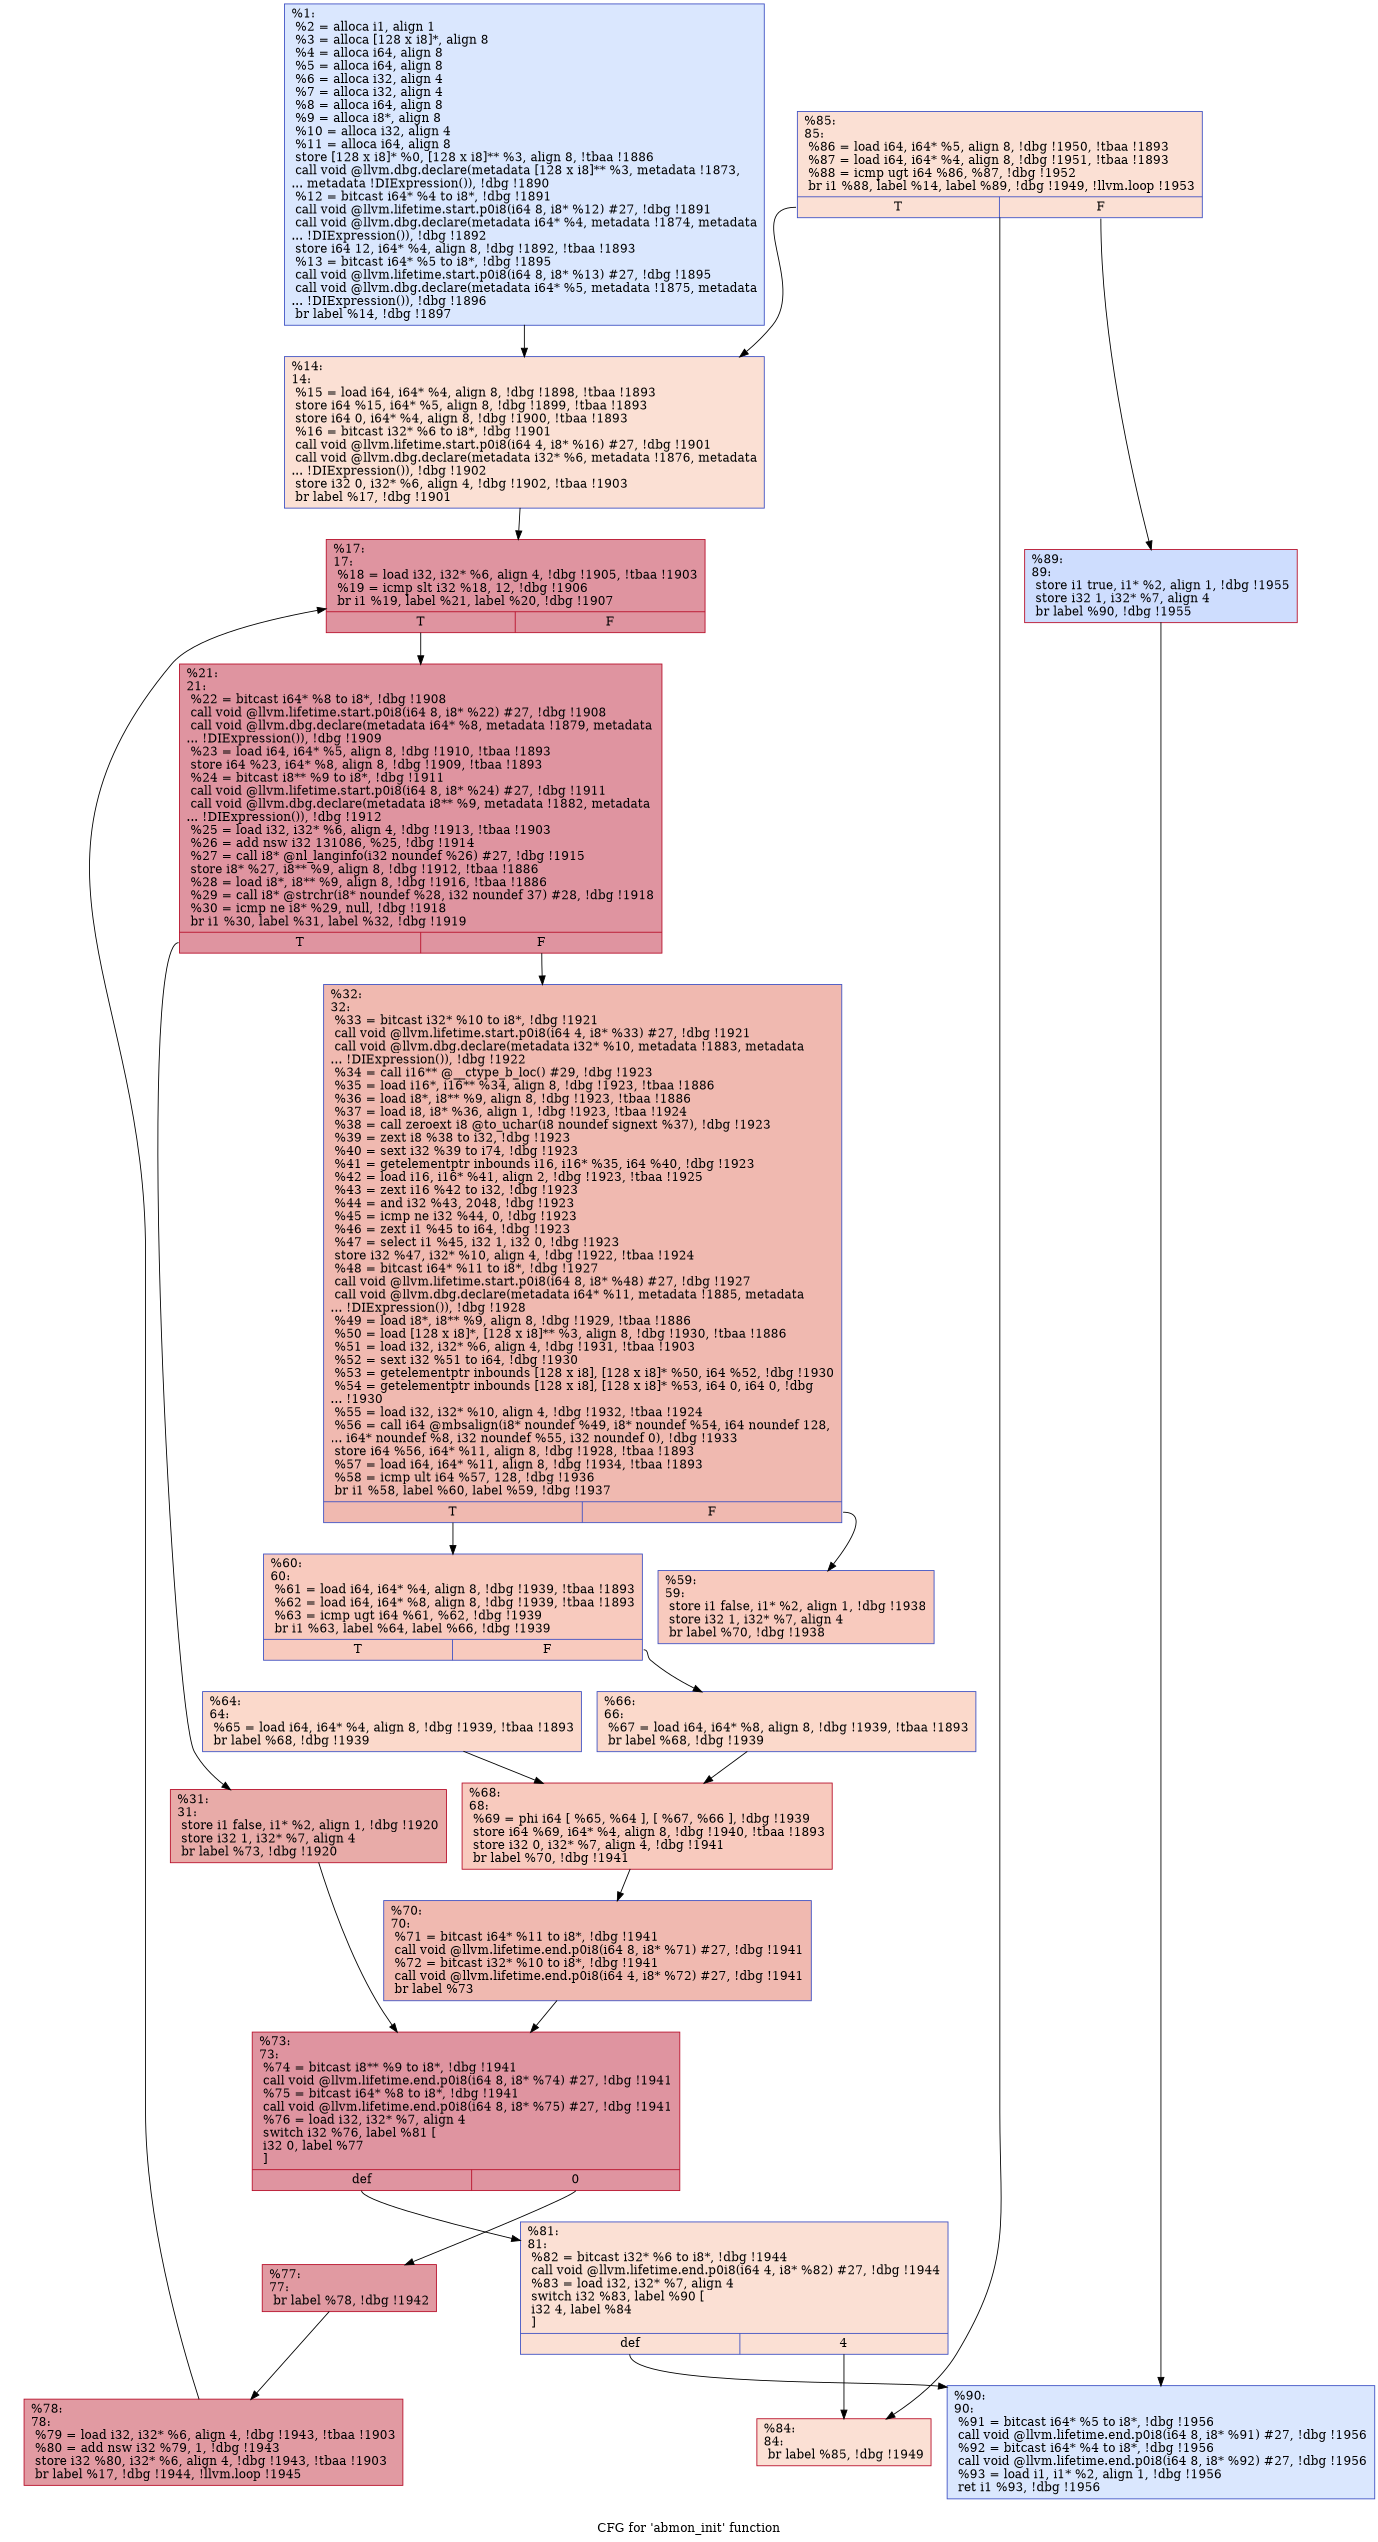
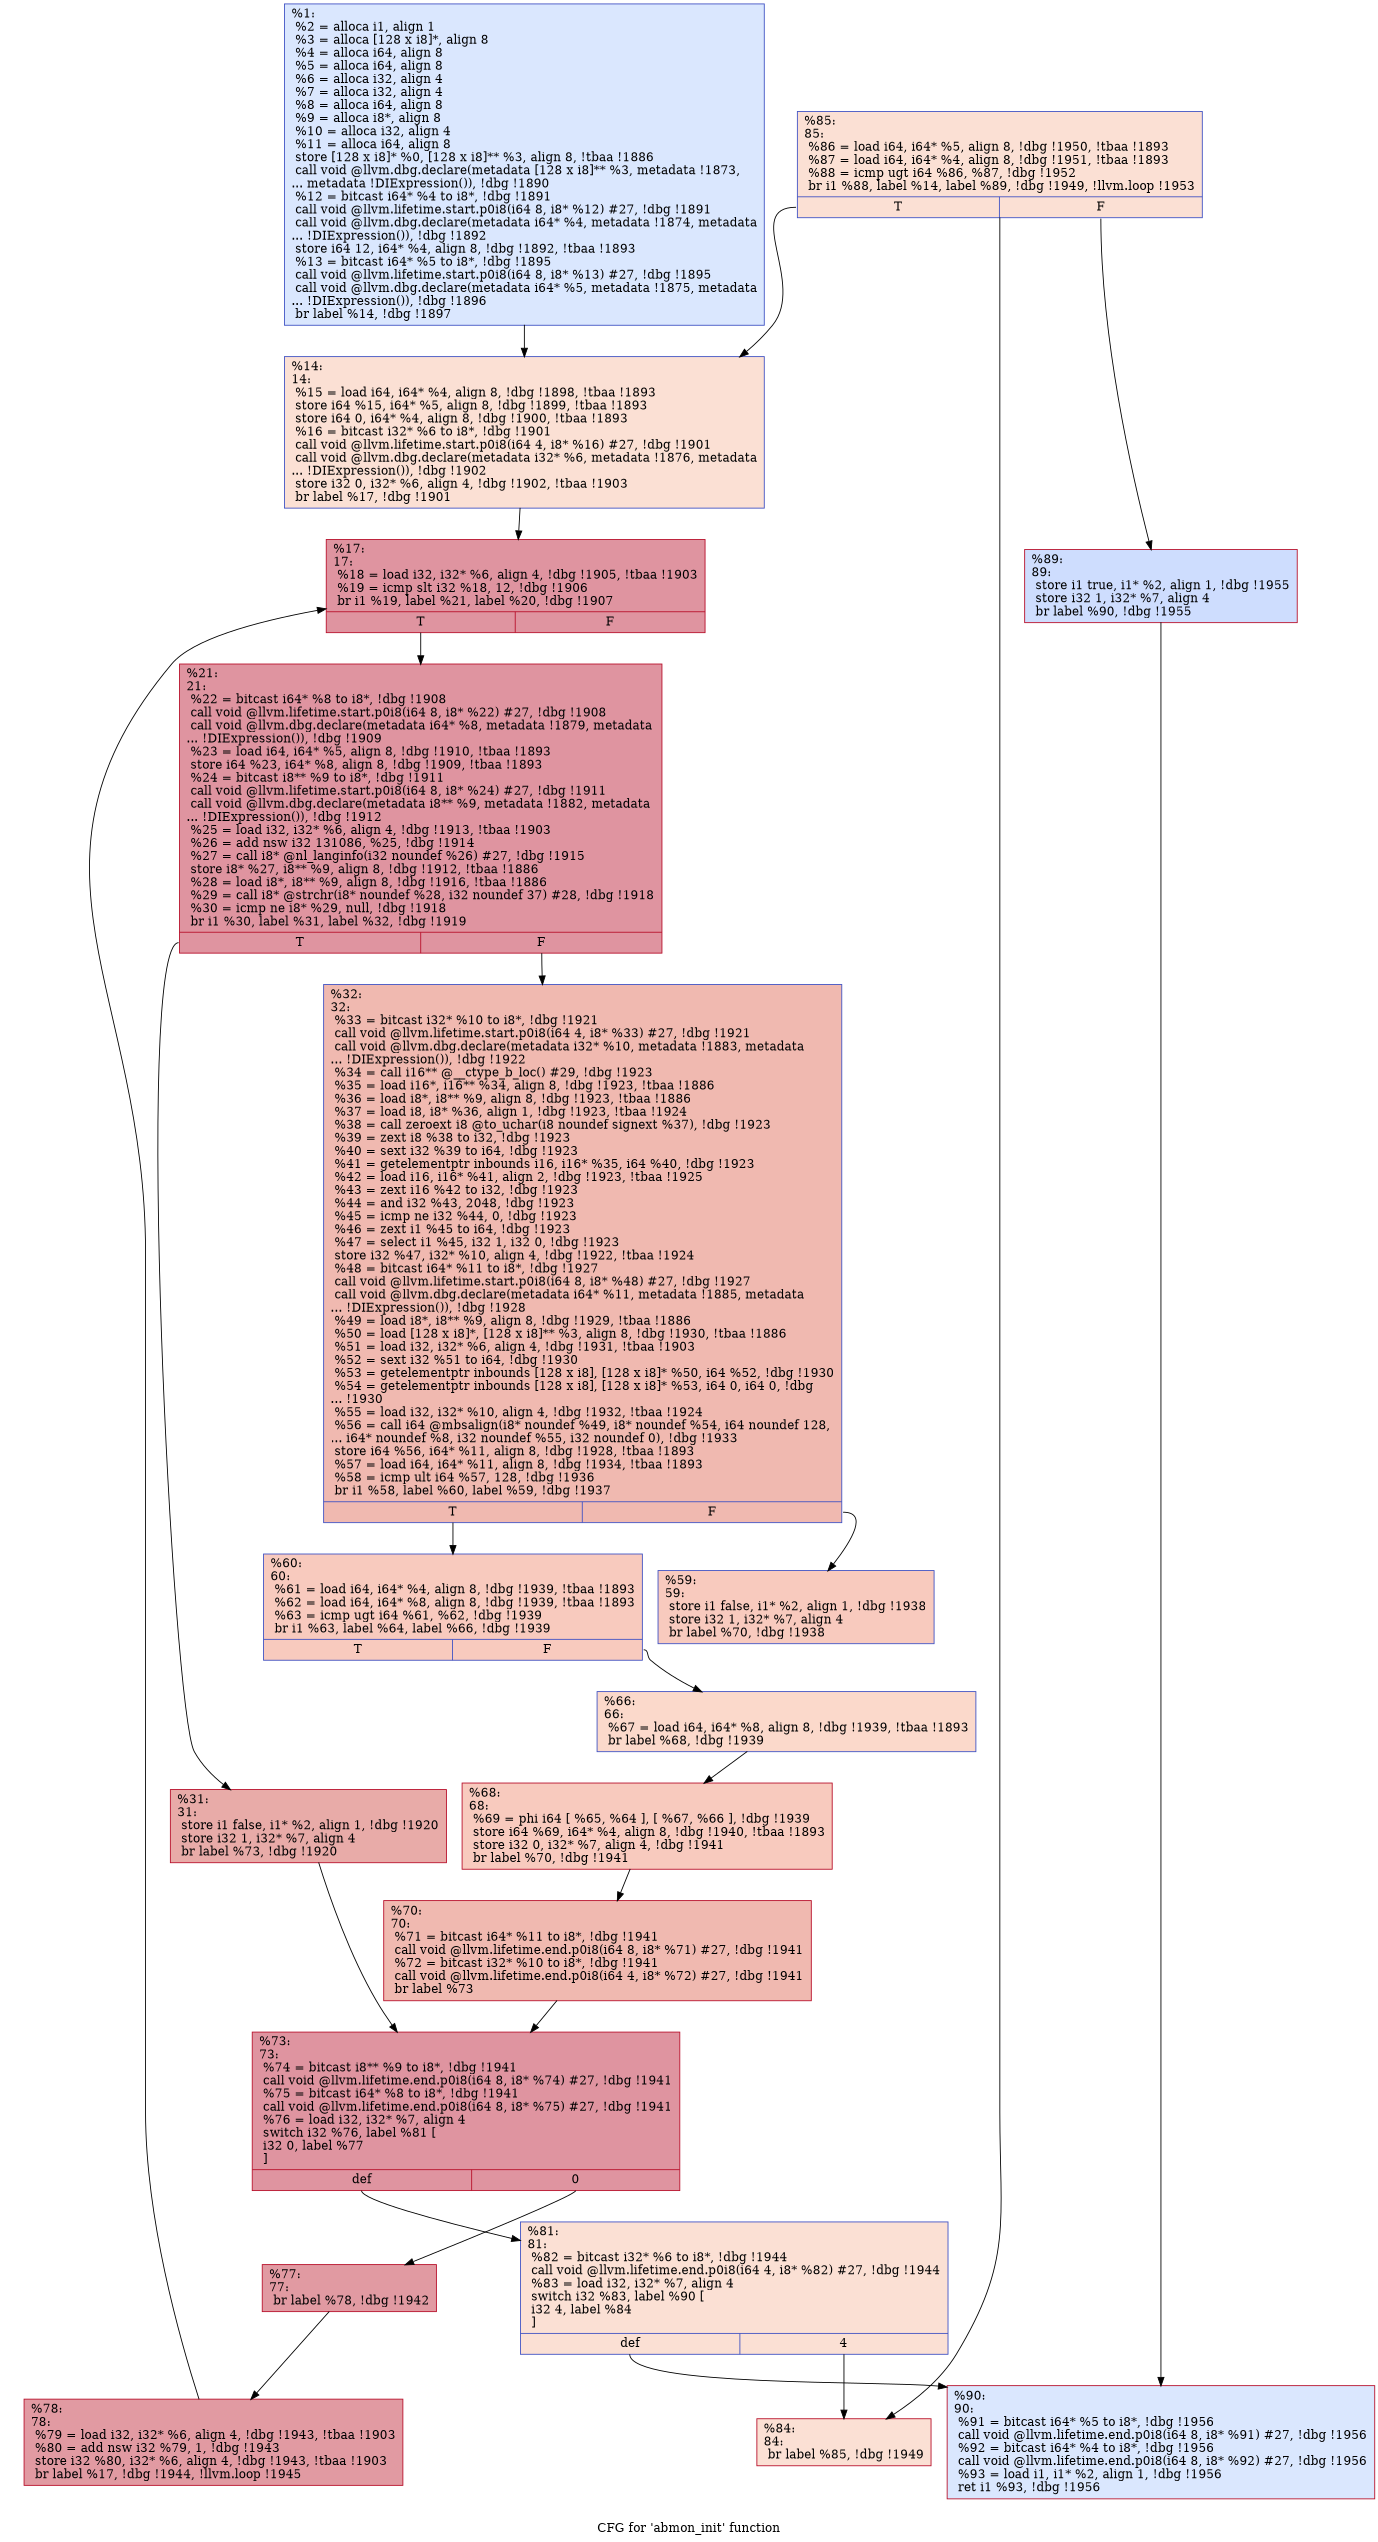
(455, 1151) -> (455, 1151)
(392, 1722) -> none
(598, 1951) -> (598, 1951)
(1161, 2442) -> (1161, 2442)
